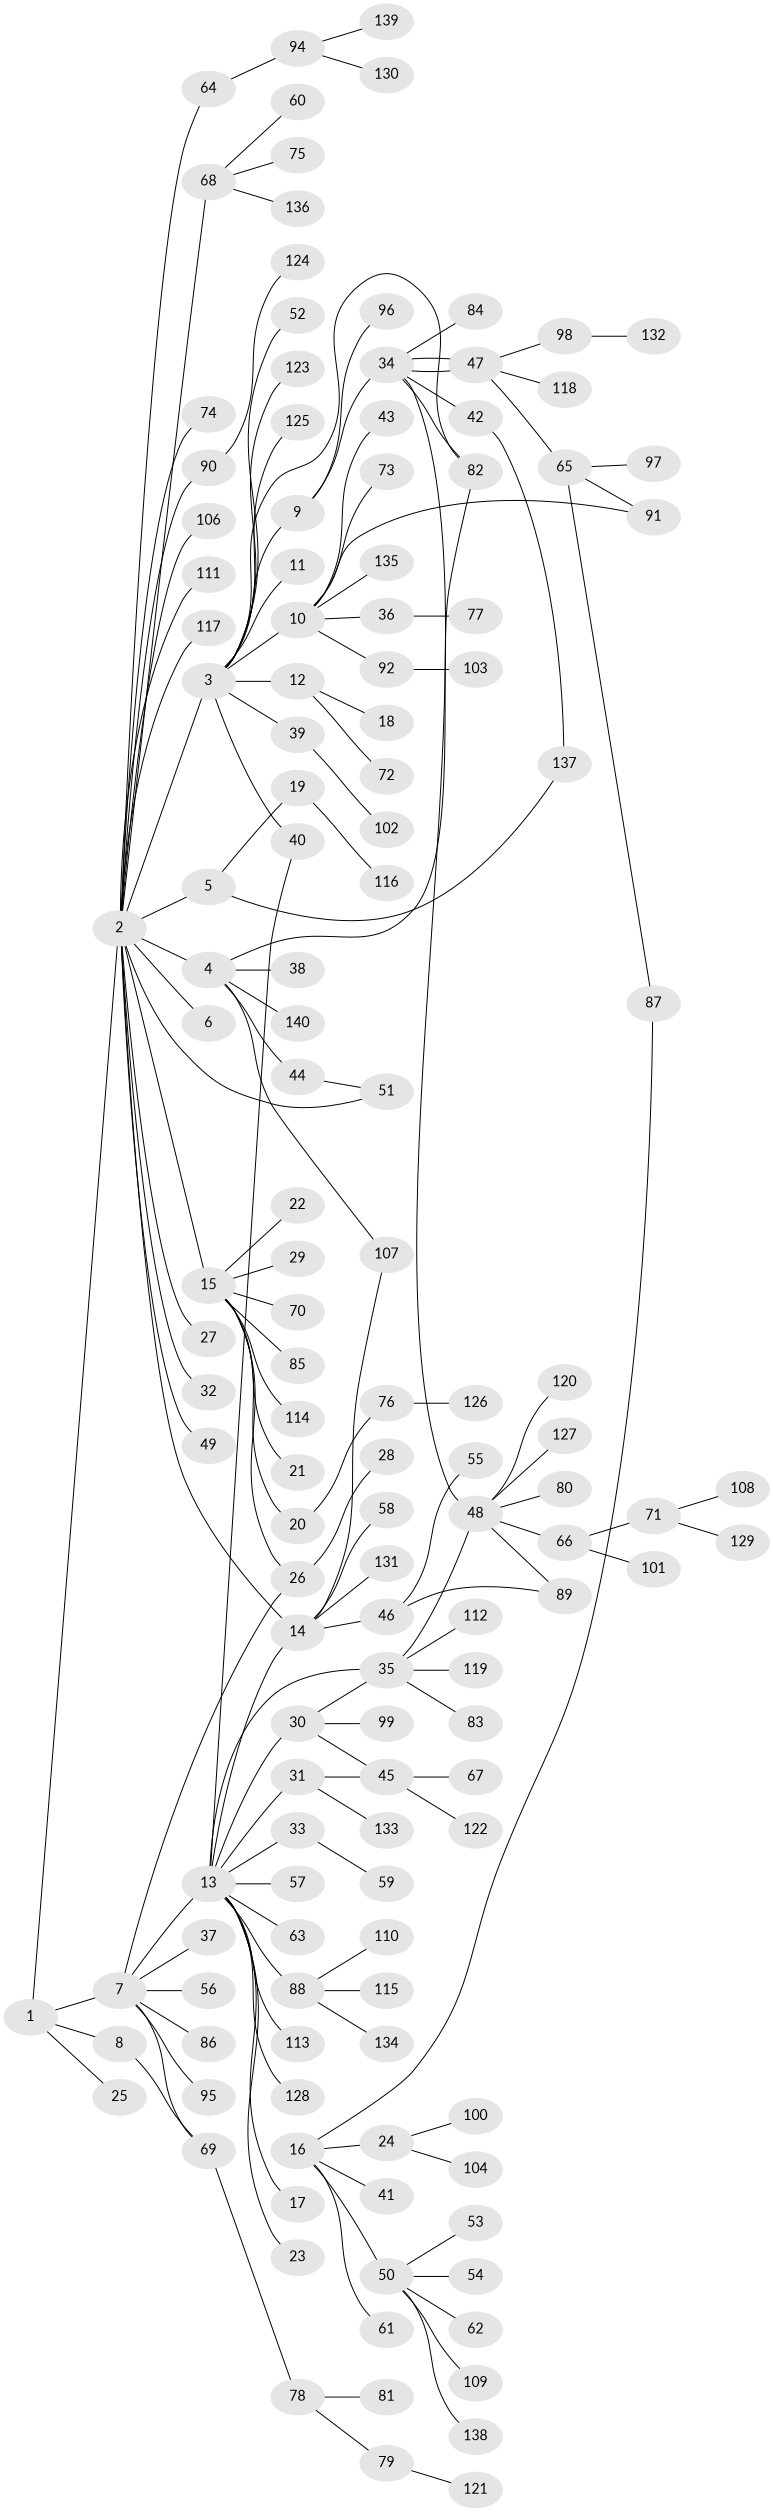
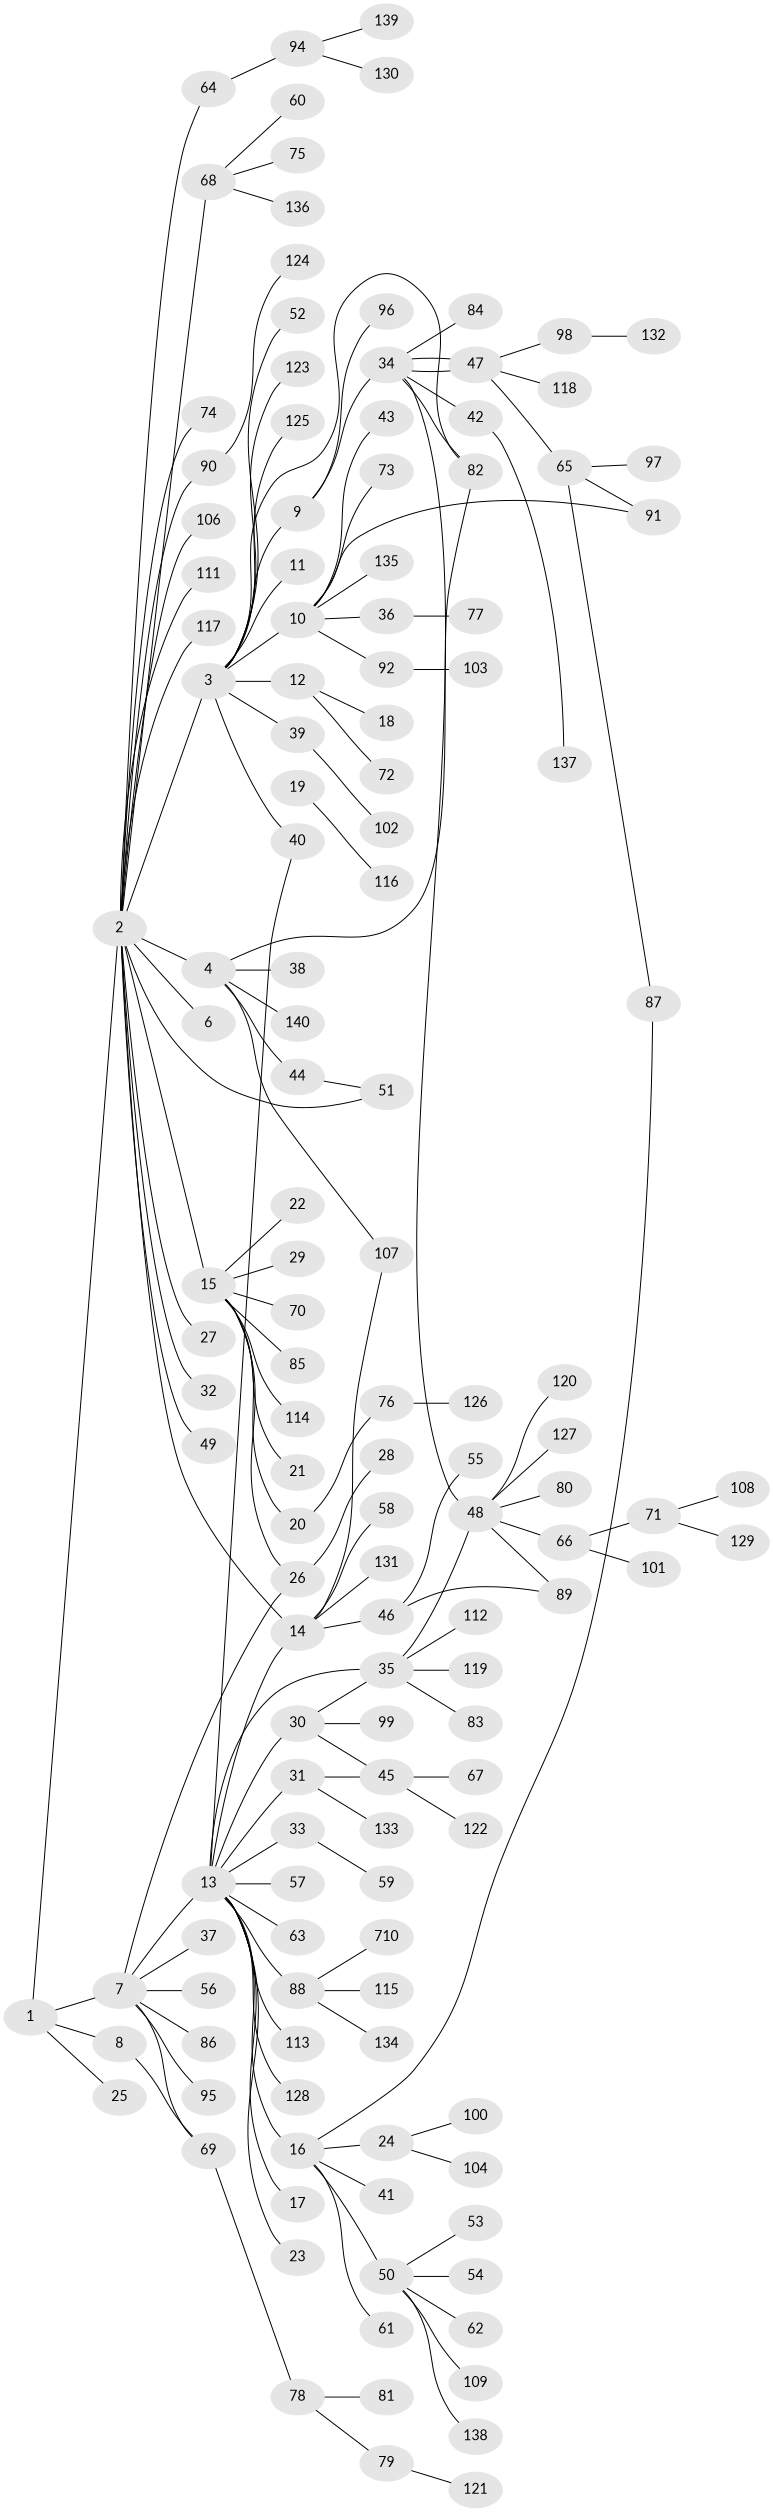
(209, 887) -> none
(387, 1937) -> (387, 1937)
none -> (253, 2017)
